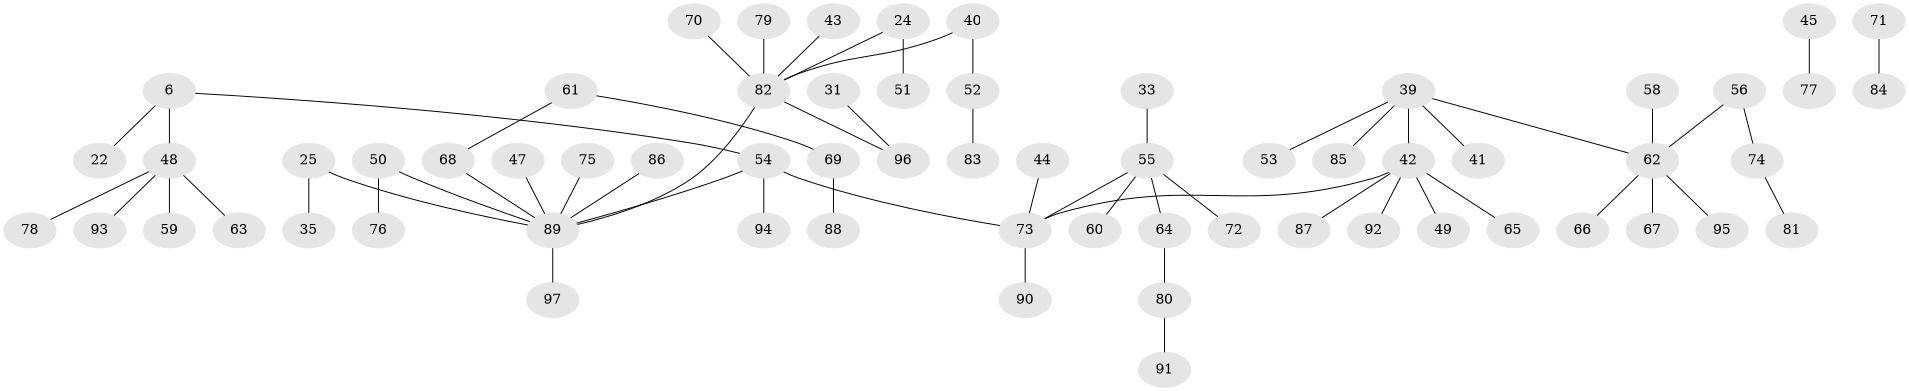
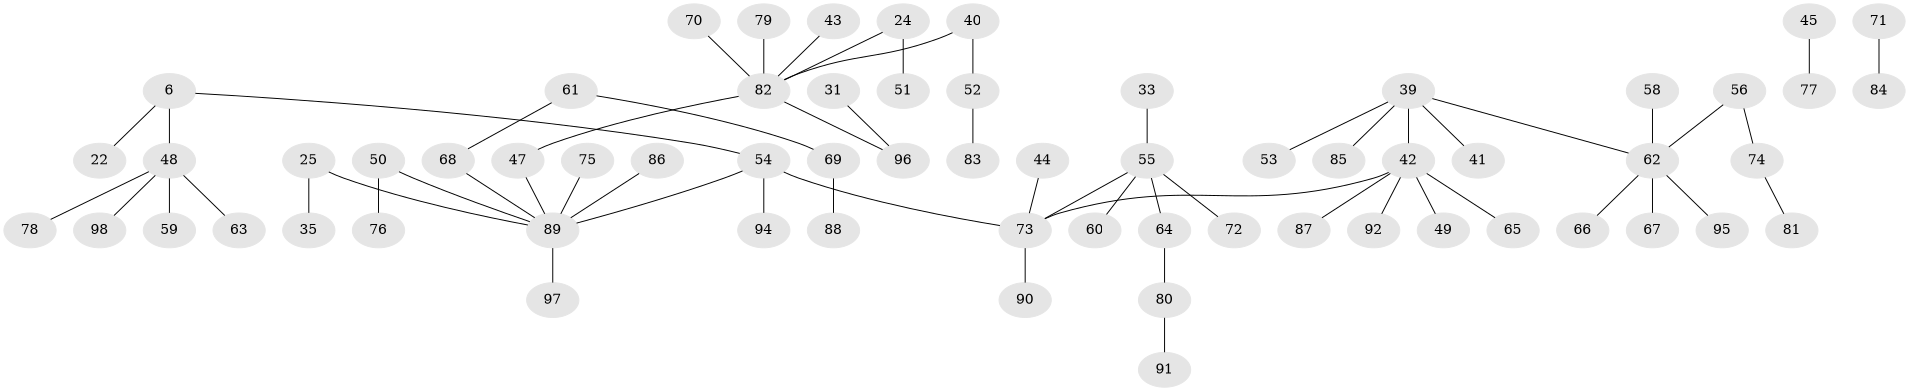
(680, 186) -> (637, 118)
(100, 230) -> (100, 230)
